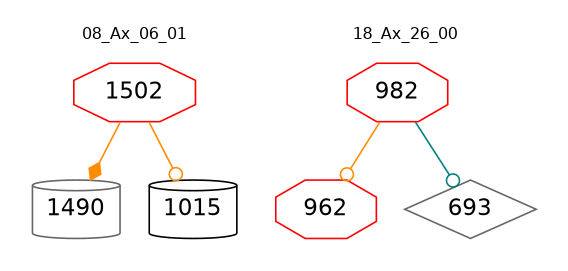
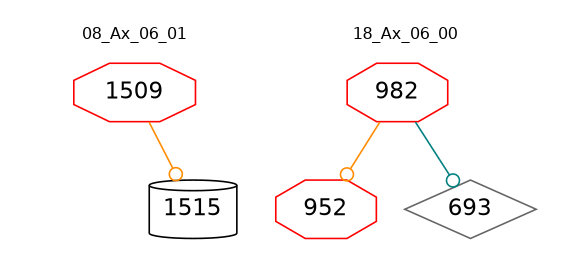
(406, 35) -> (406, 35)
(135, 92) -> (135, 92)
(76, 209) -> none
(193, 209) -> (193, 209)
(326, 209) -> (326, 209)
